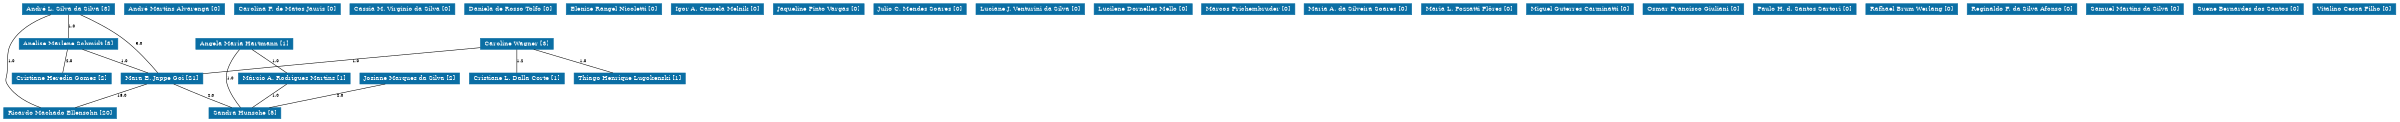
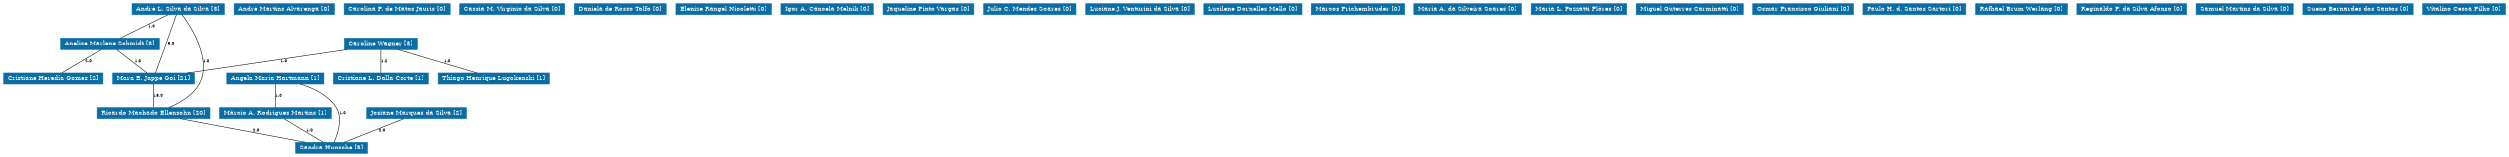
(203, 96) -> (243, 130)
